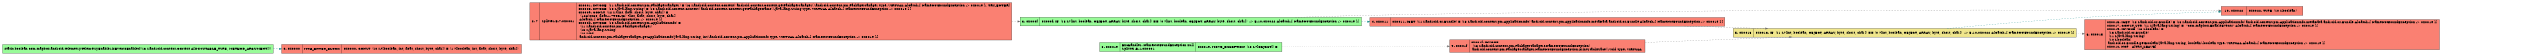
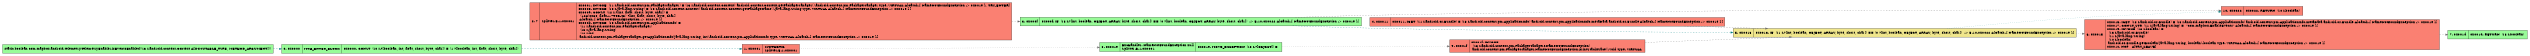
(2273, 11) -> (2273, 11)
(2083, 17) -> (2083, 17)
(558, 21) -> (558, 21)
(1365, 22) -> (1512, 31)
none -> (2488, 35)
(402, 49) -> (402, 49)
none -> (771, 49)
